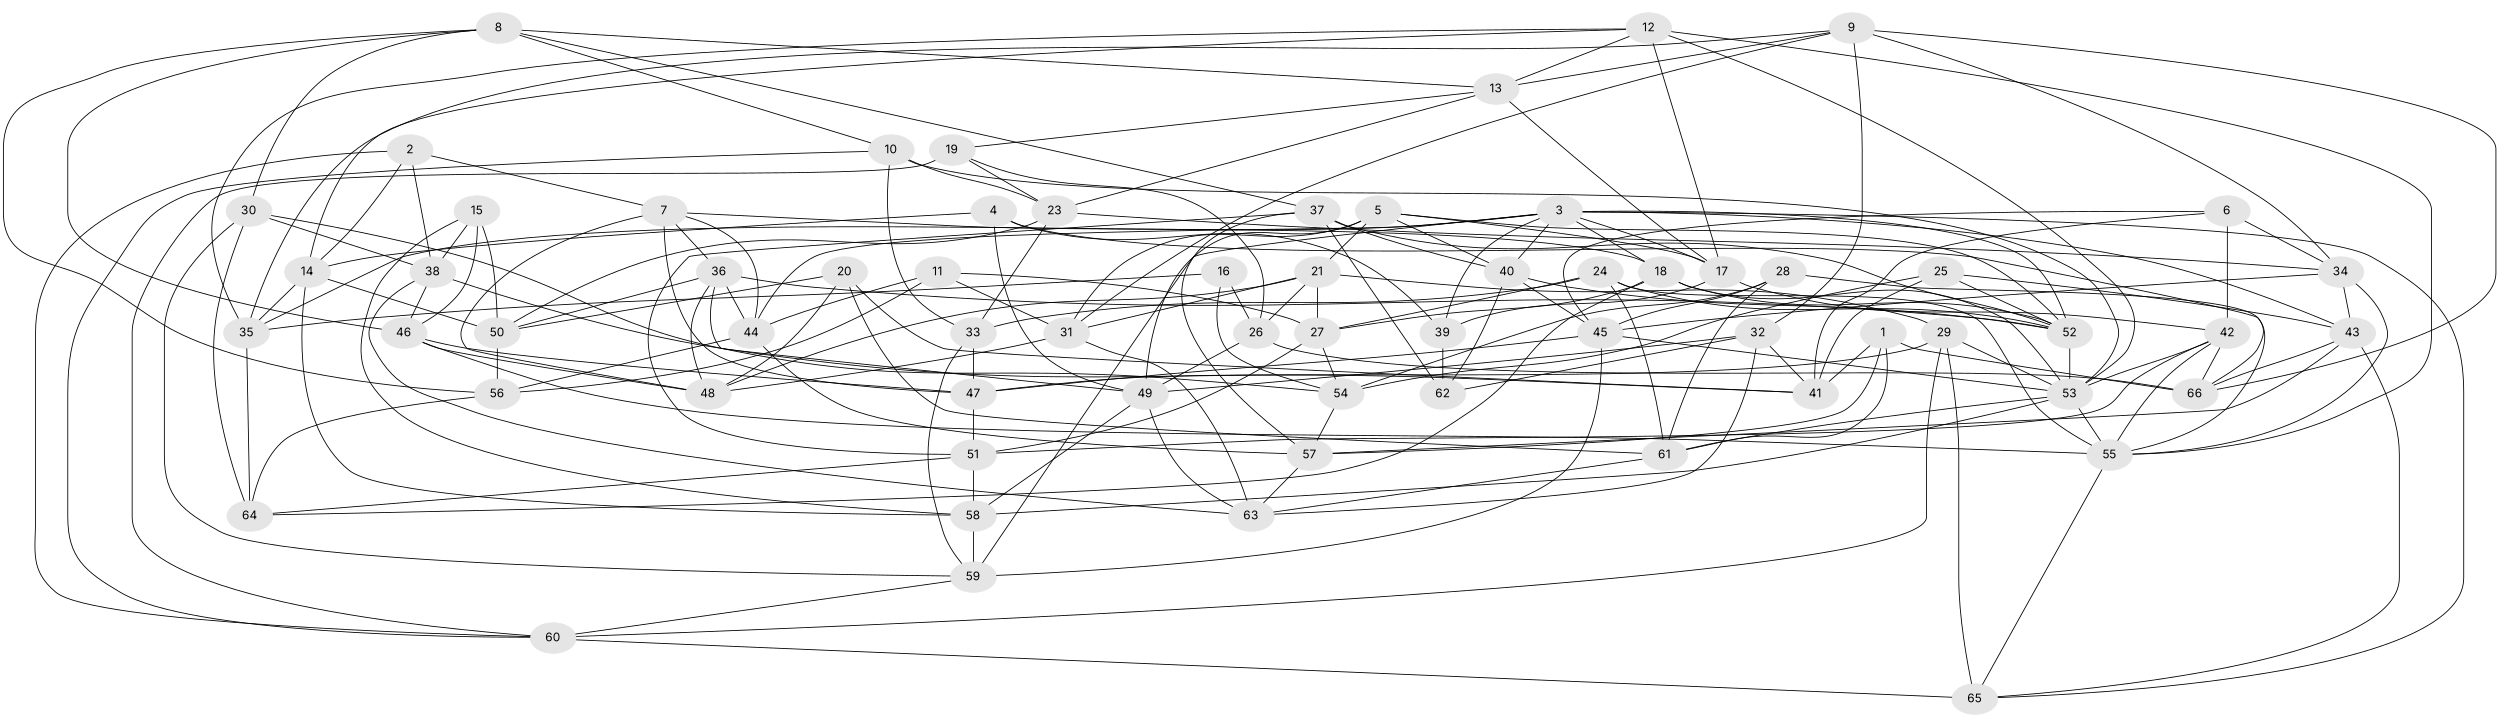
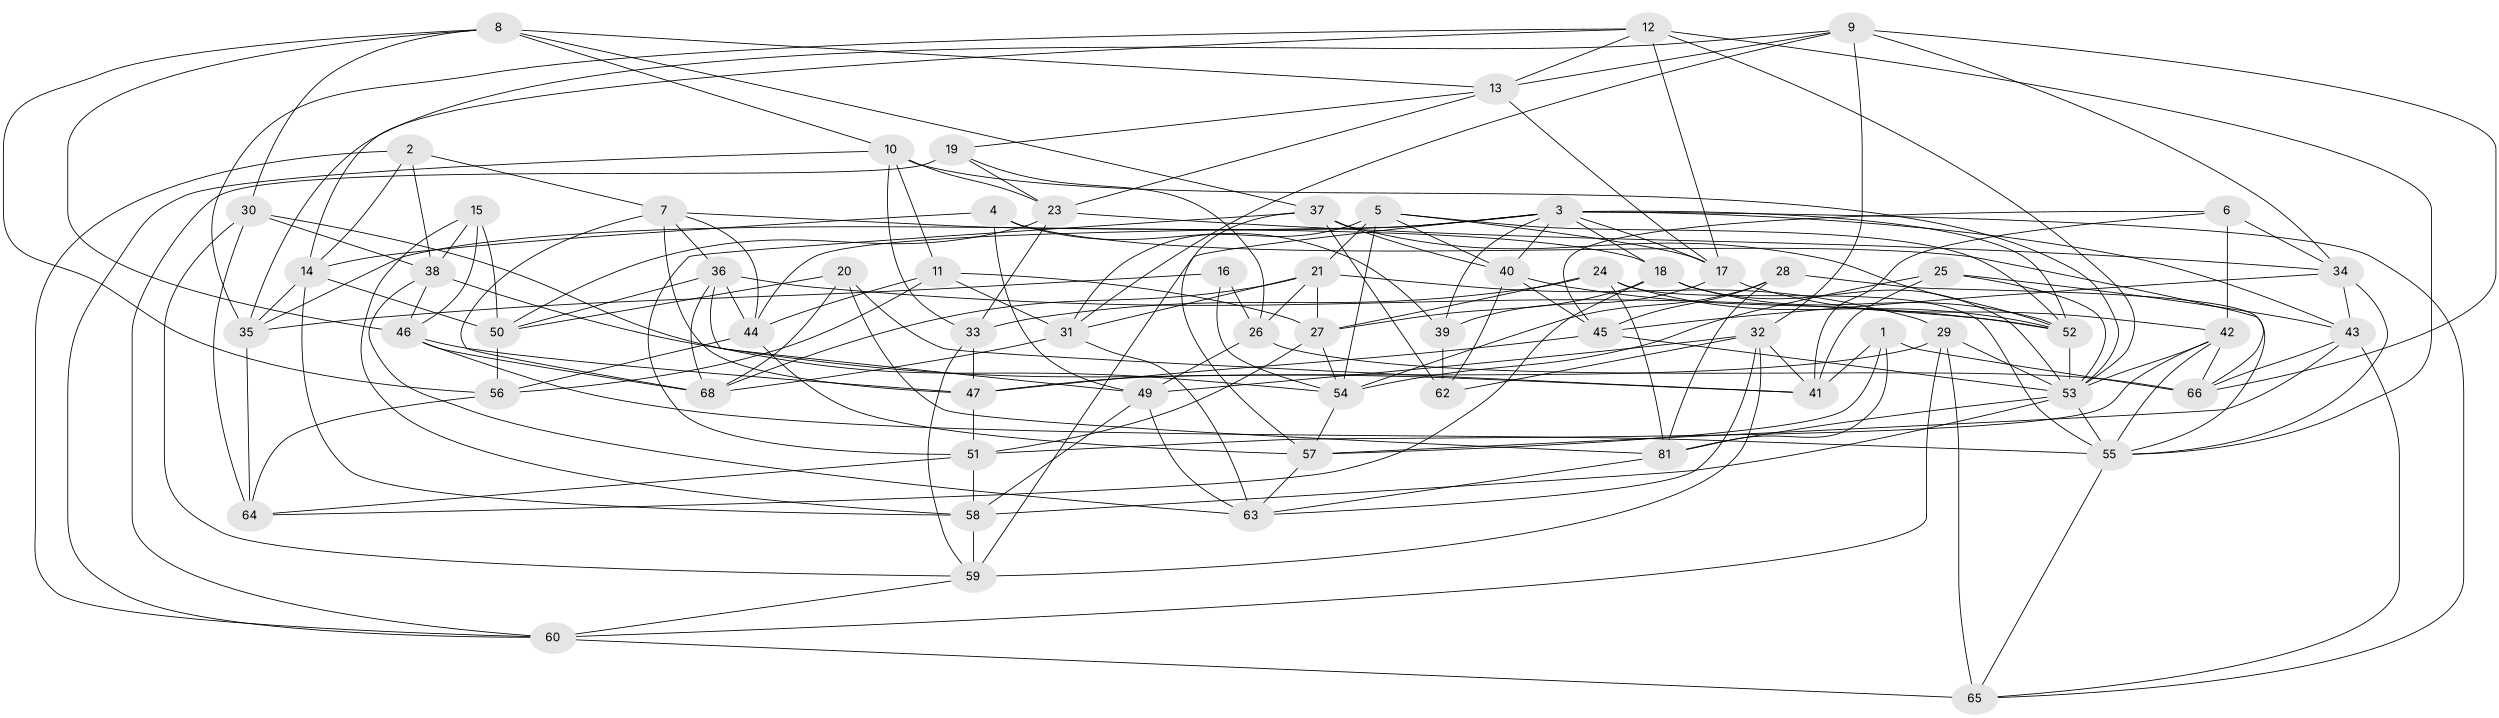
none -> (915, 211)
(1217, 241) -> (1361, 295)
(2005, 303) -> (2069, 300)
(708, 394) -> (708, 394)
(1665, 455) -> (1665, 455)
(1352, 542) -> (1431, 547)
